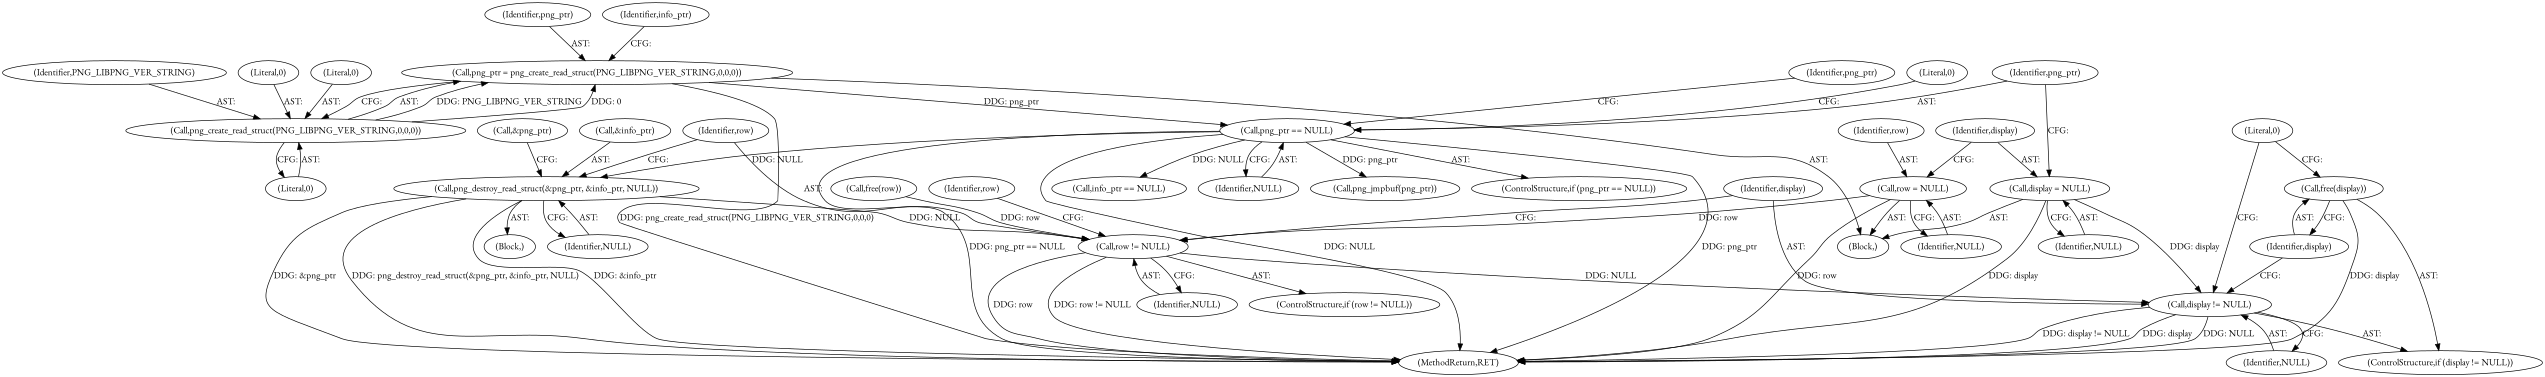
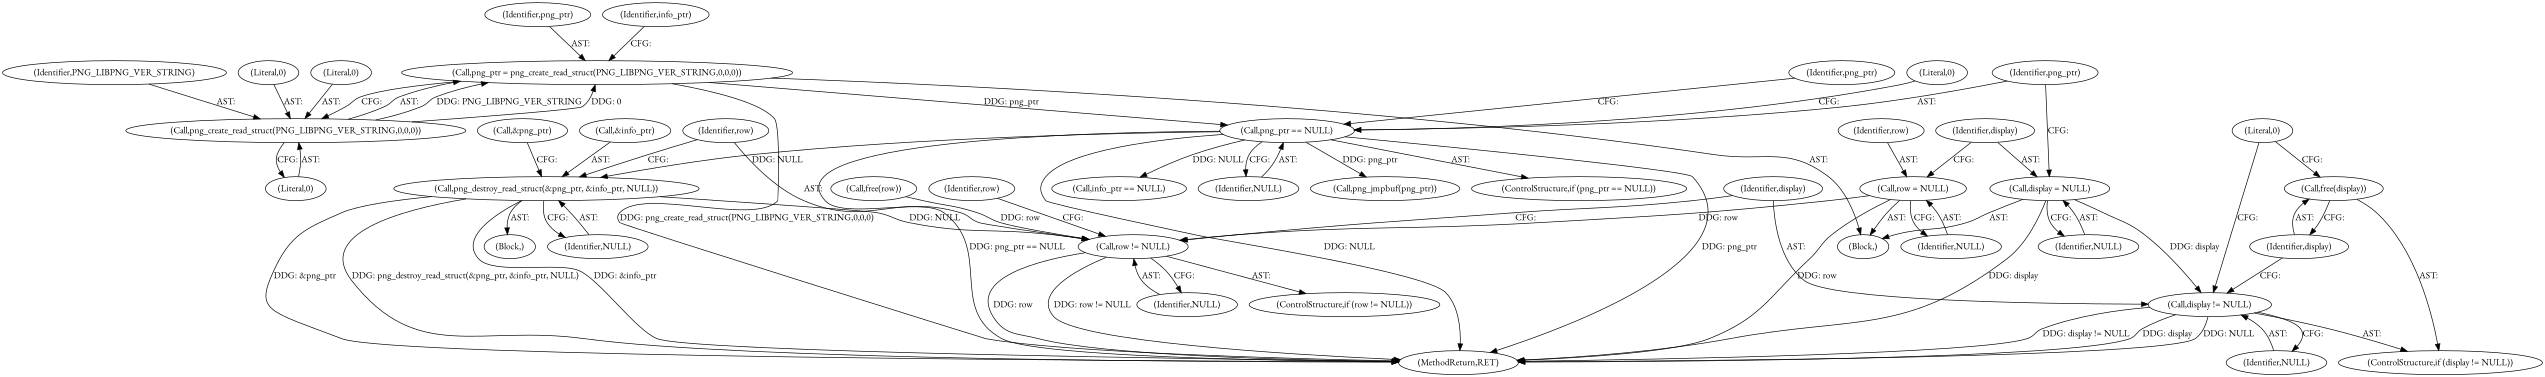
(1661, 284) -> none
(2156, 351) -> none
